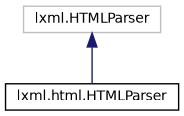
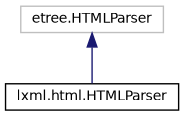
(92, 19) -> (92, 19)
